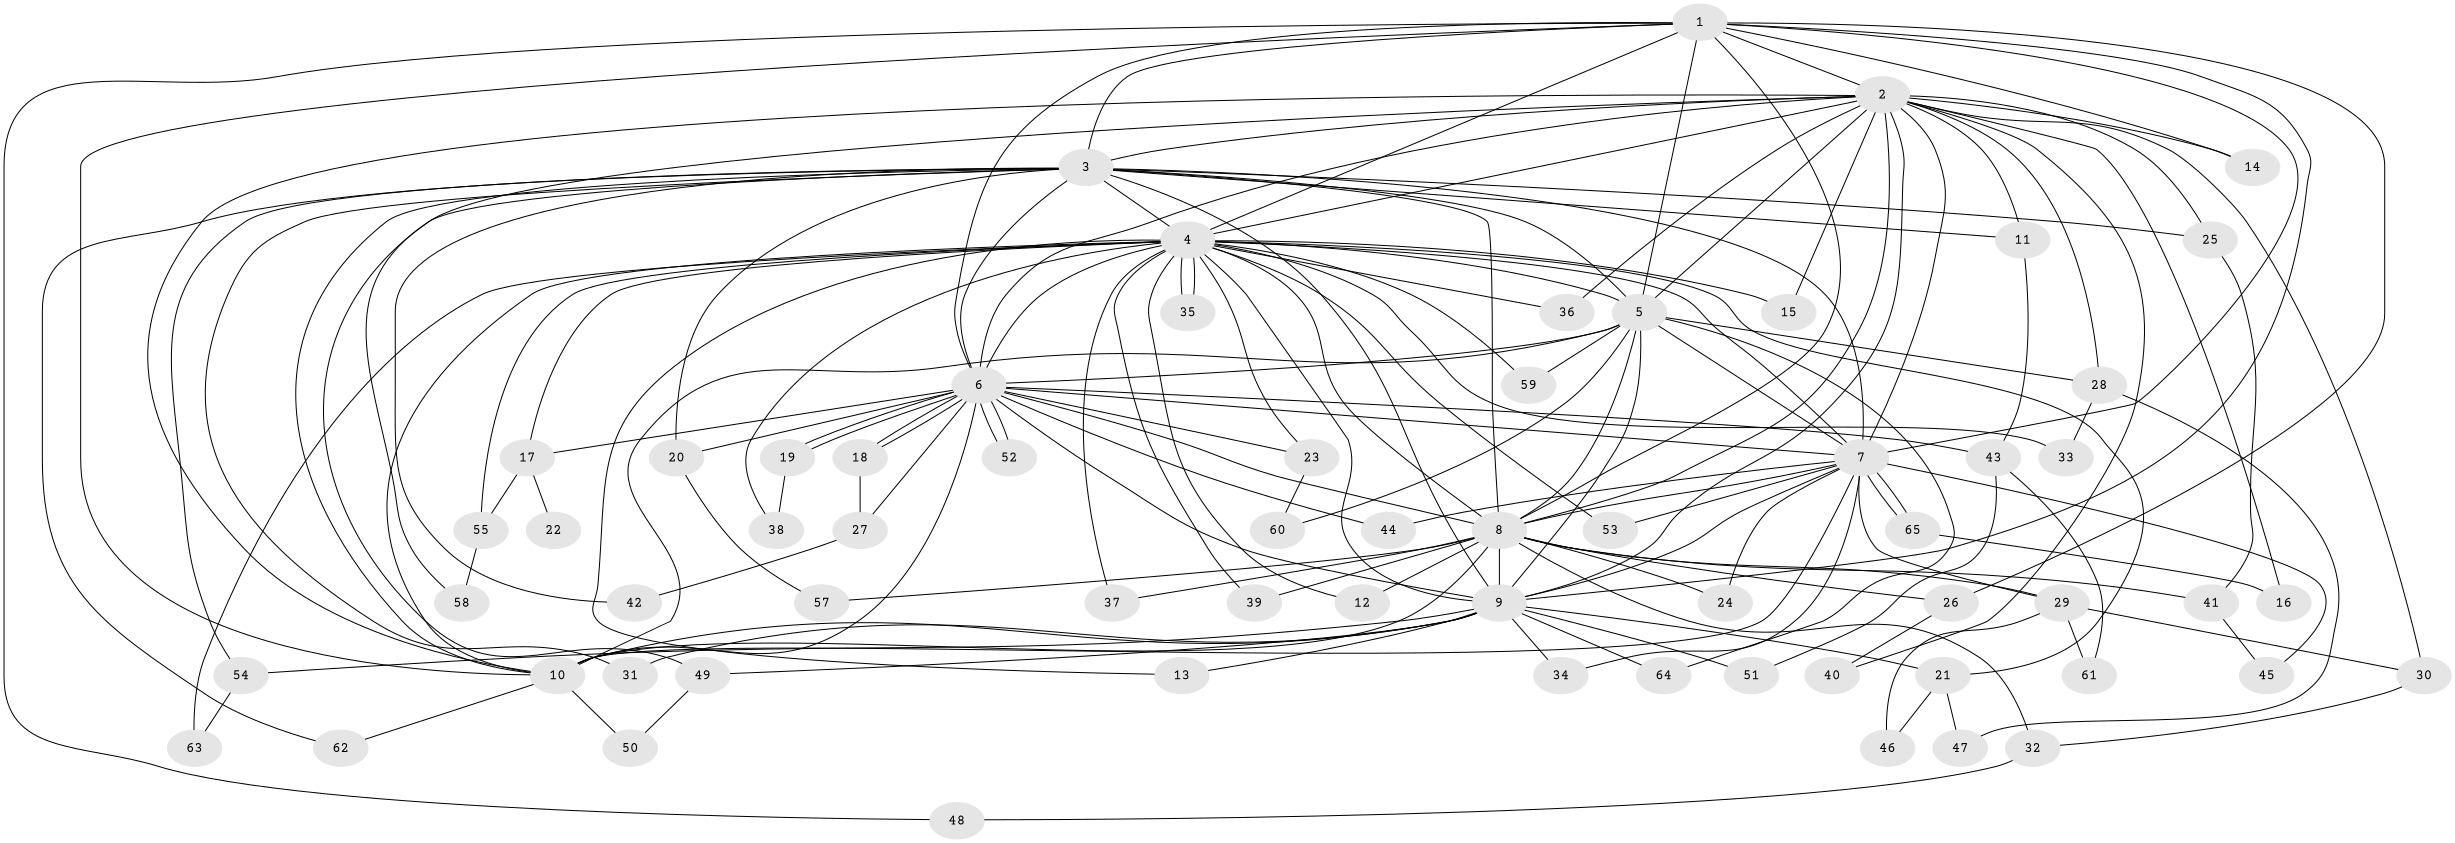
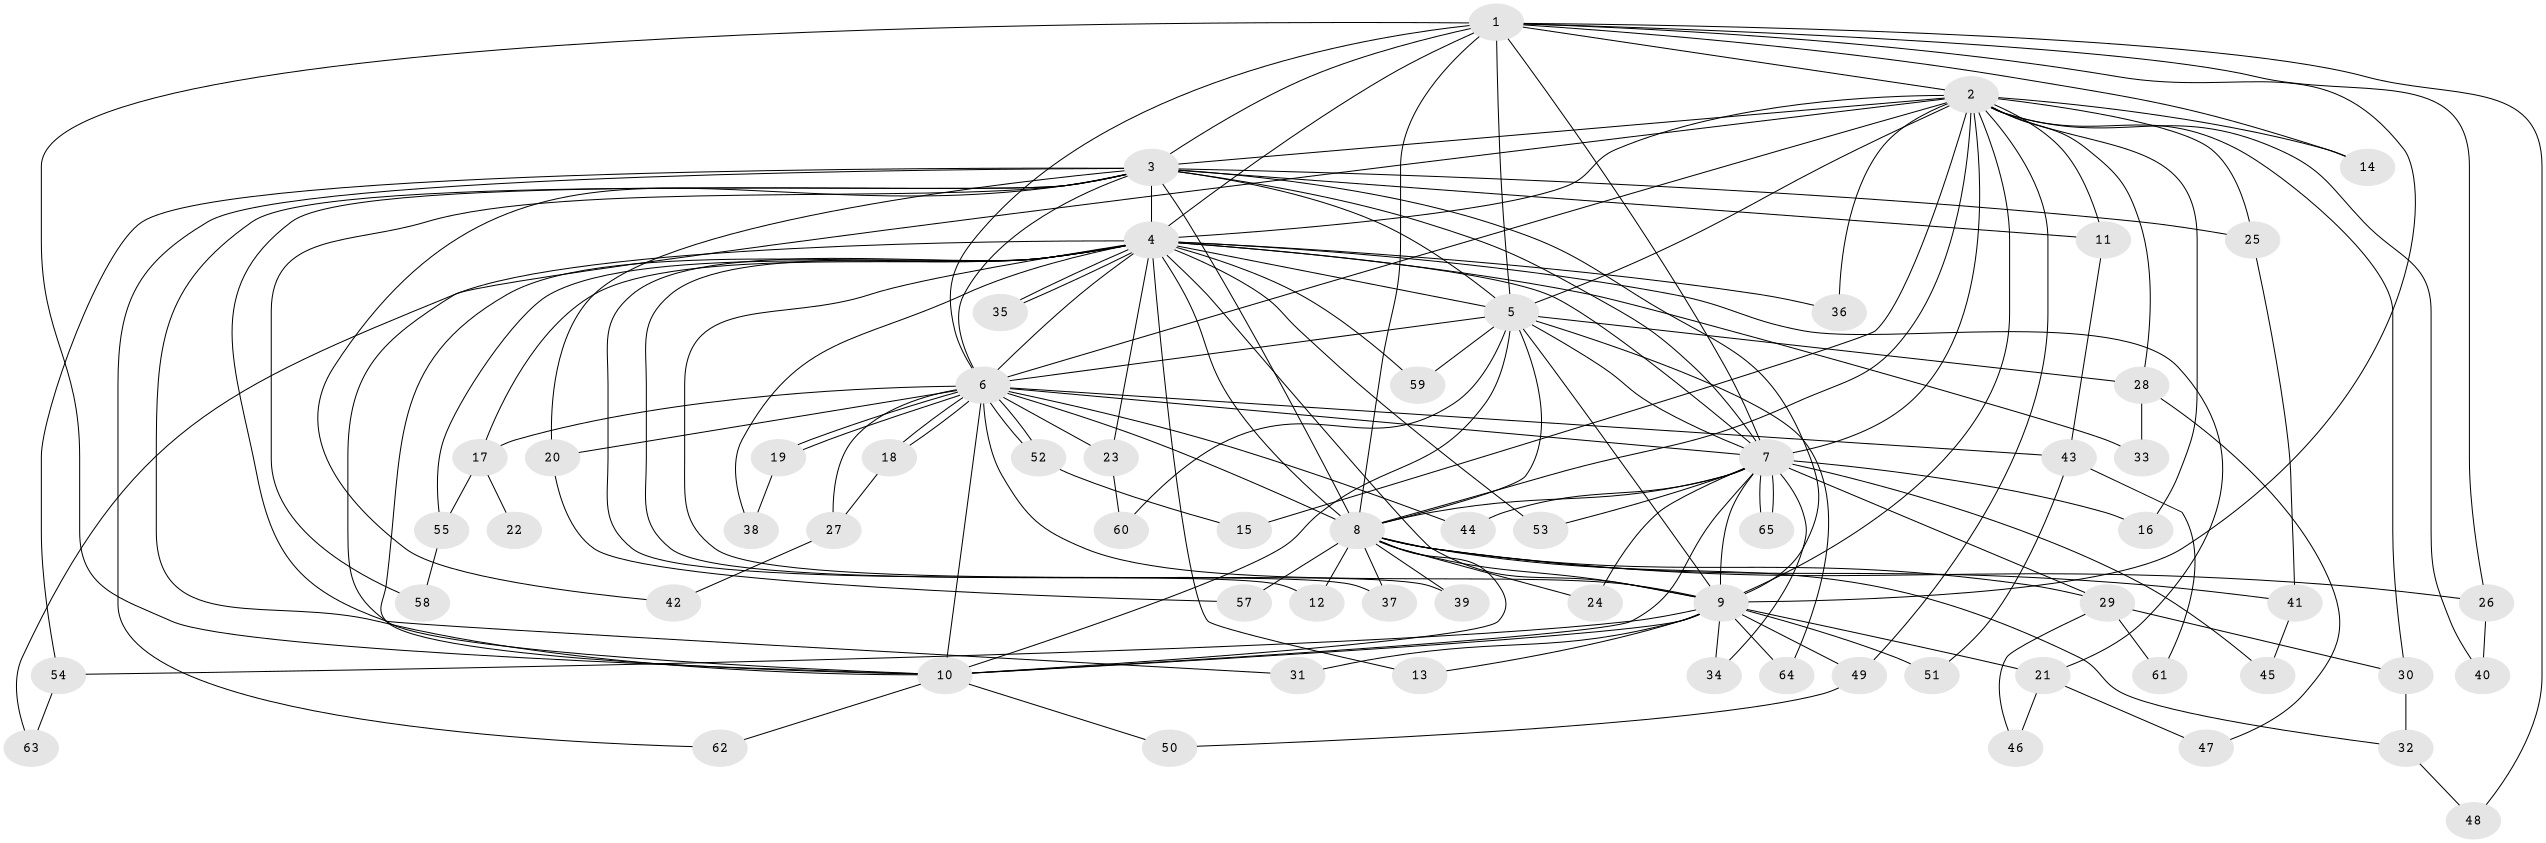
(1493, 254) -> (1139, 499)
(2102, 559) -> (1960, 482)
